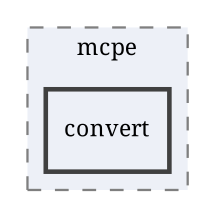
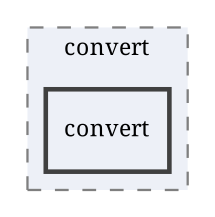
(108, 49) -> (108, 49)
